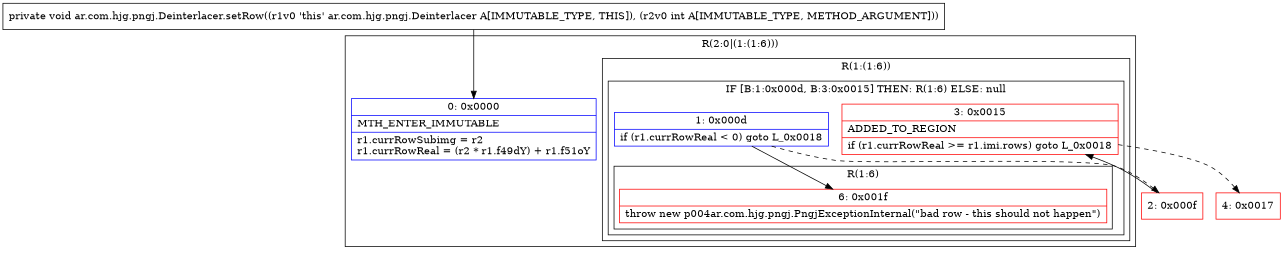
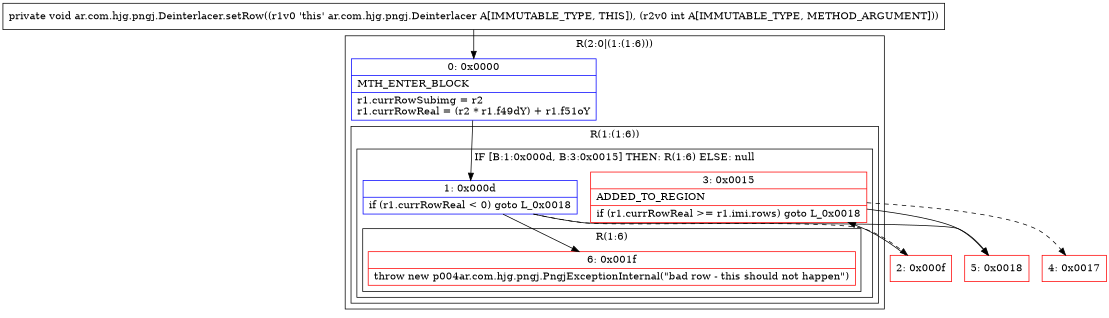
(429, 123) -> (413, 84)
none -> (472, 144)
none -> (997, 268)
